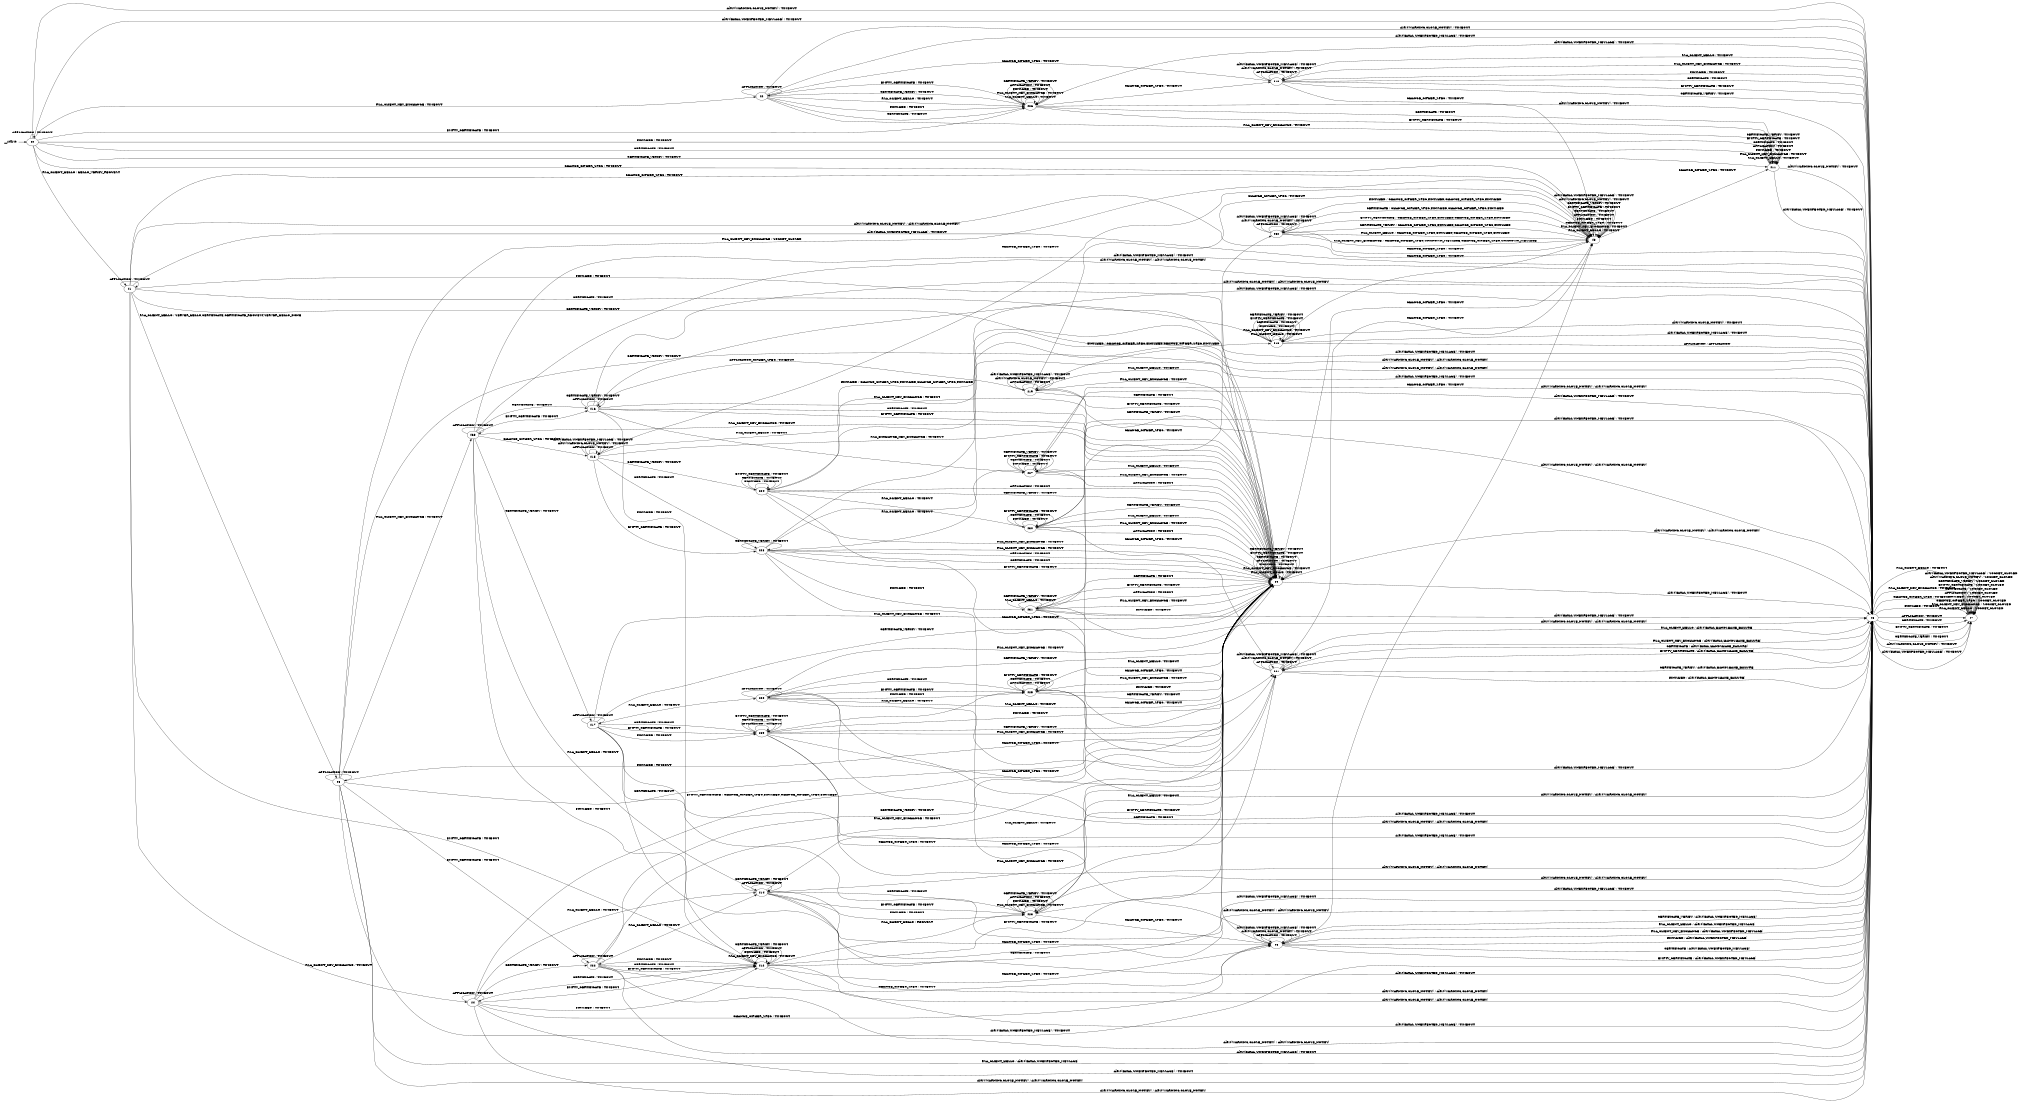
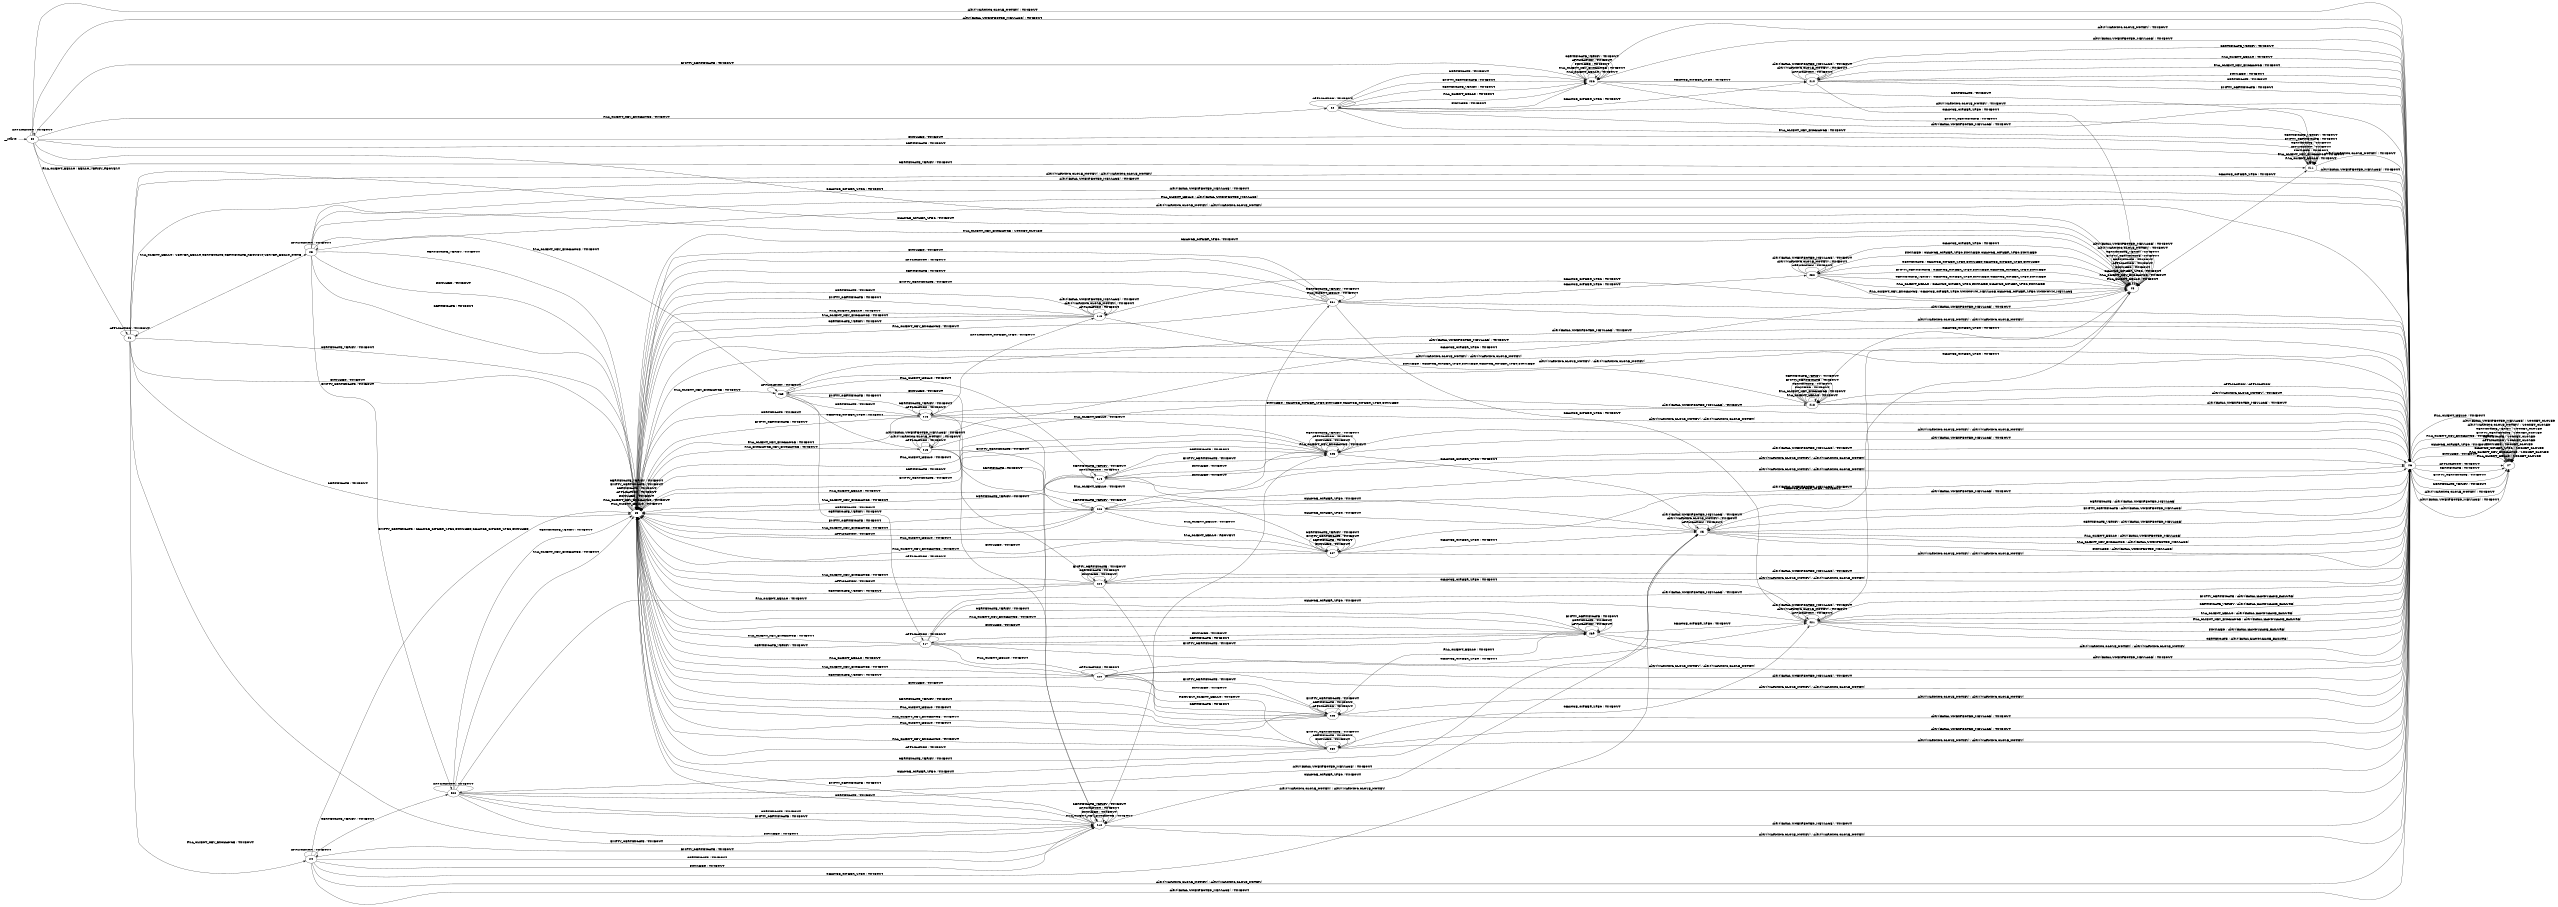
none -> (1130, 421)
(926, 424) -> (673, 413)
(907, 498) -> (1209, 697)
(896, 717) -> (1454, 655)
(601, 918) -> none
